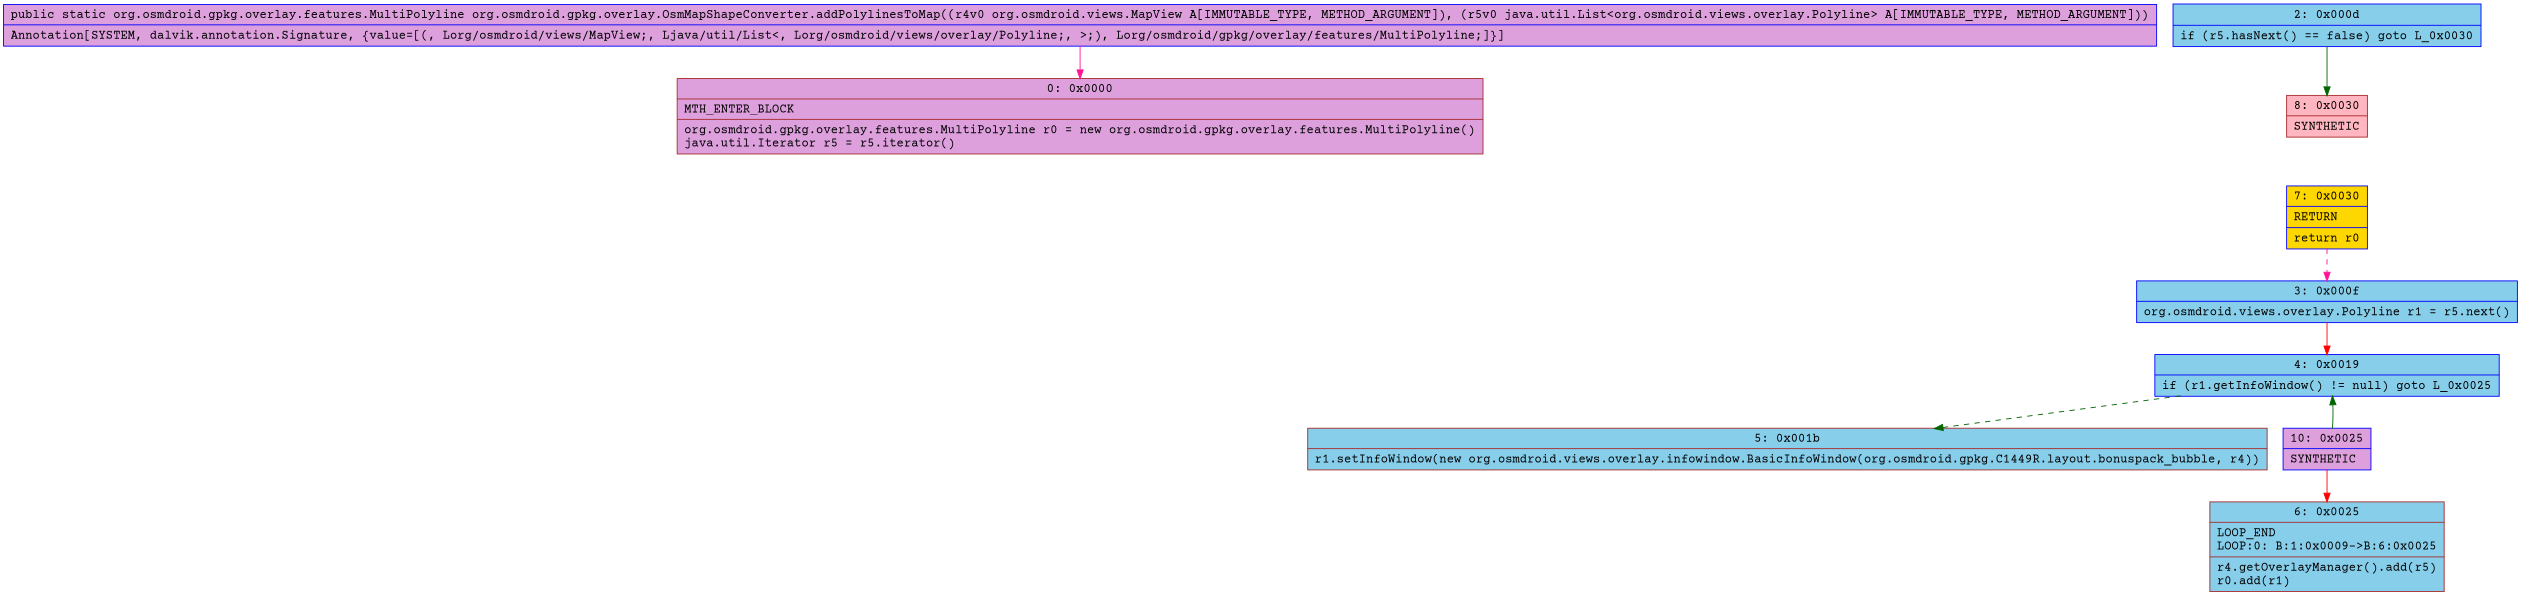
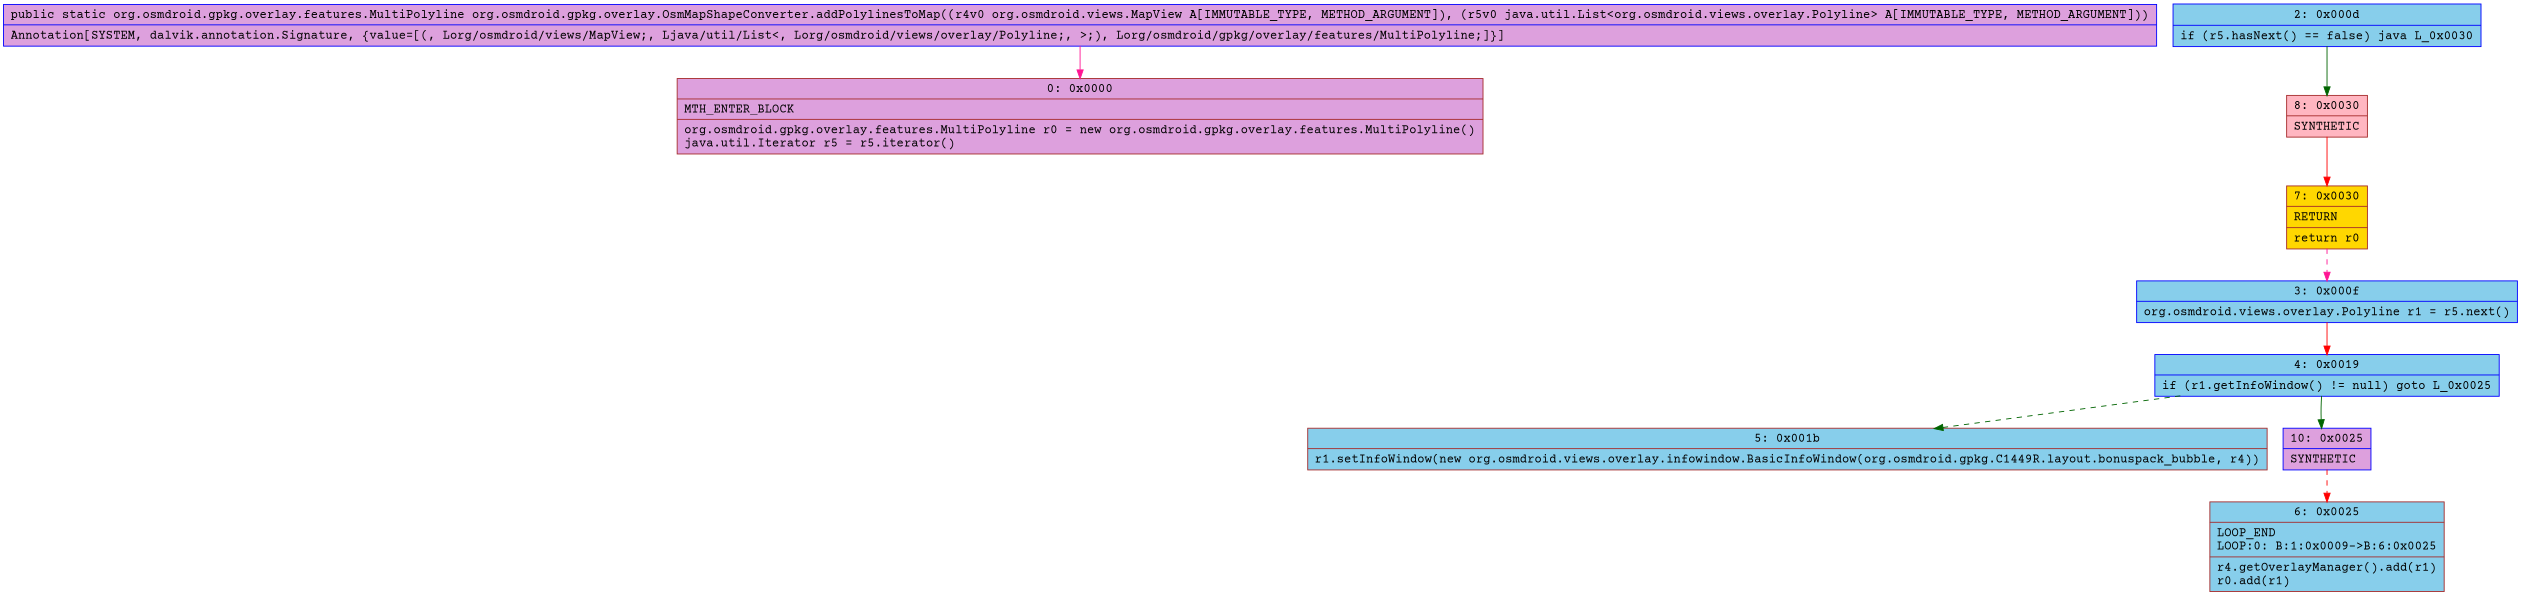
(2327, 36) -> (2327, 36)
none -> (2327, 157)
(2327, 217) -> (2327, 217)
(2333, 417) -> (2321, 408)
(2327, 481) -> (2327, 481)
(2327, 567) -> (2327, 567)
